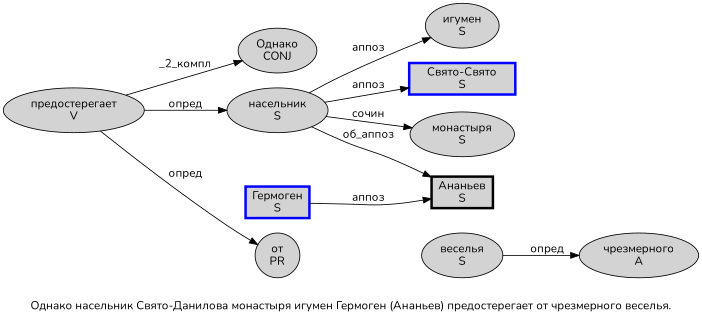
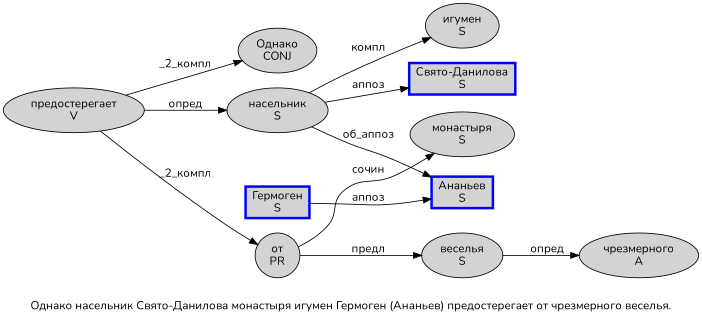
(369, 48) -> (369, 48)
(462, 79) -> (462, 79)
(365, 122) -> (350, 186)
(186, 174) -> (186, 174)
(462, 192) -> (462, 192)
none -> (357, 255)
